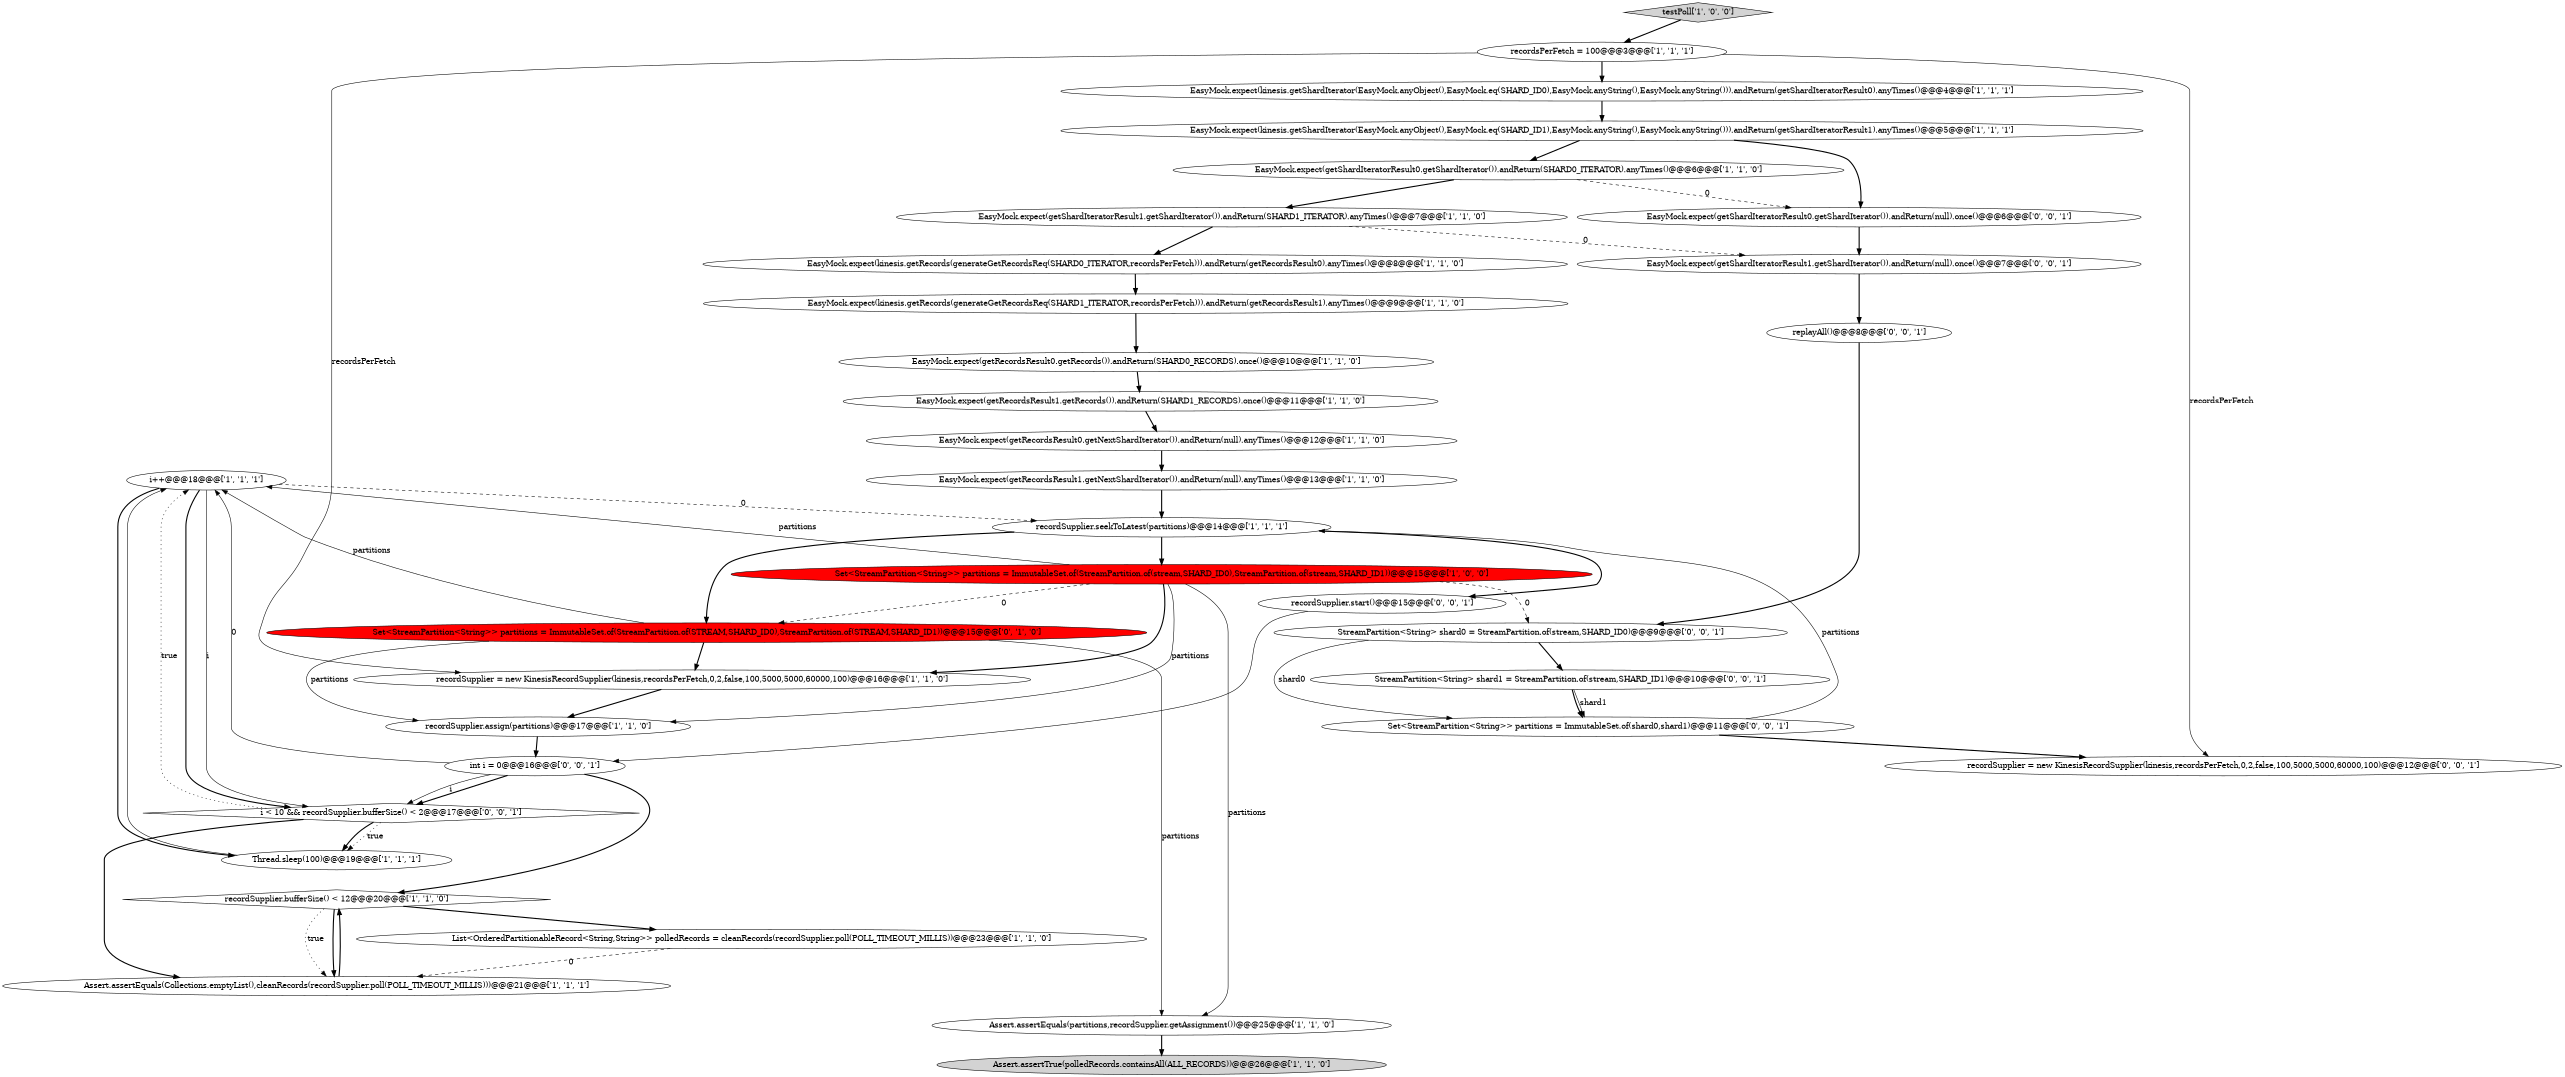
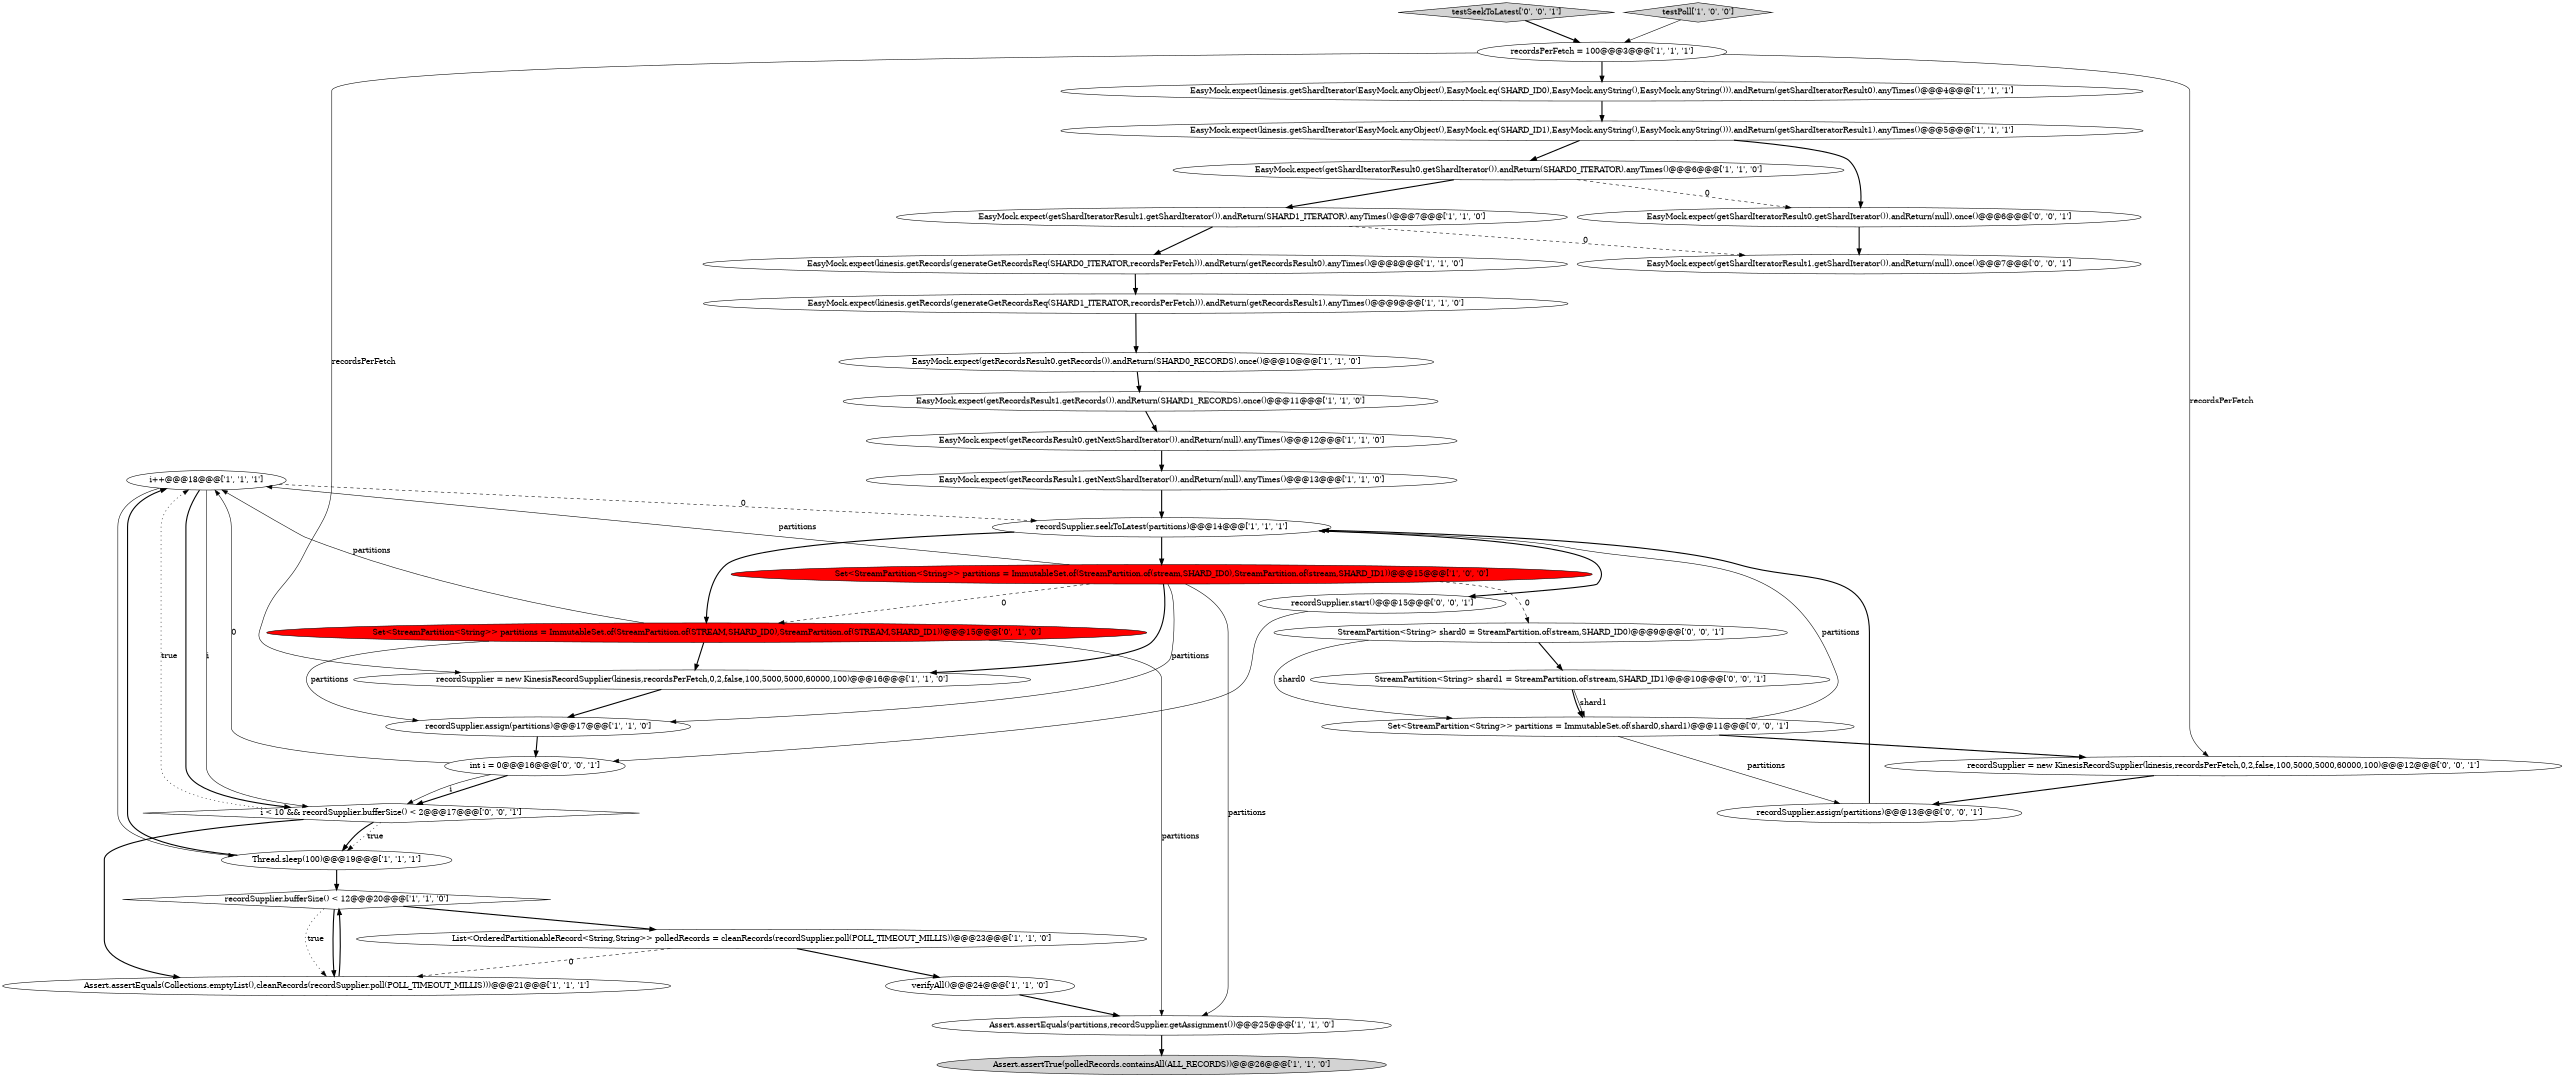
none -> (1506, 12)
(1655, 30) -> (1655, 30)
(1859, 333) -> none
(118, 702) -> (118, 702)
(128, 706) -> (128, 706)
none -> (1869, 813)
(574, 859) -> (337, 877)
none -> (980, 986)
